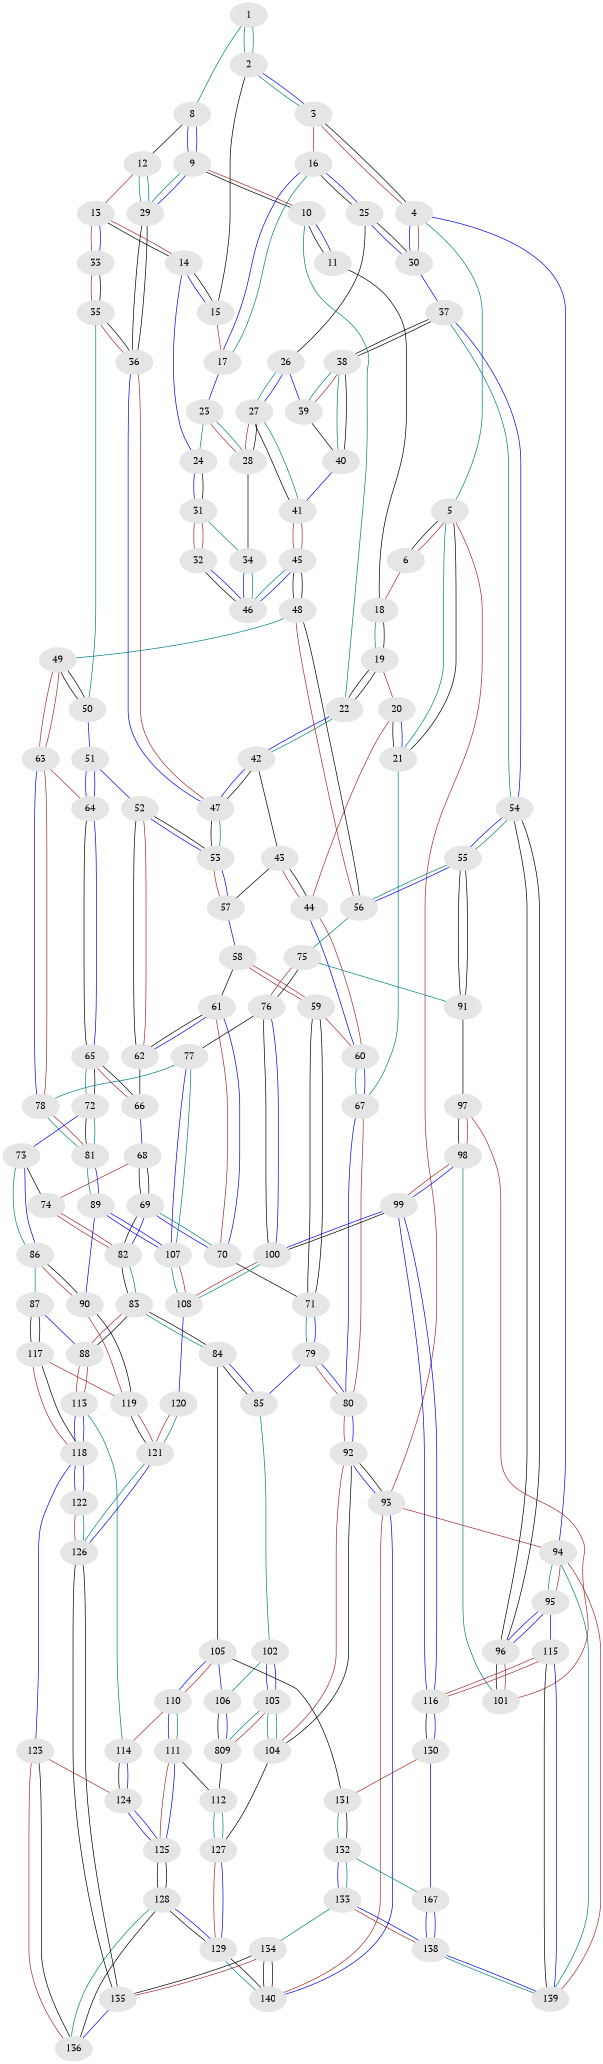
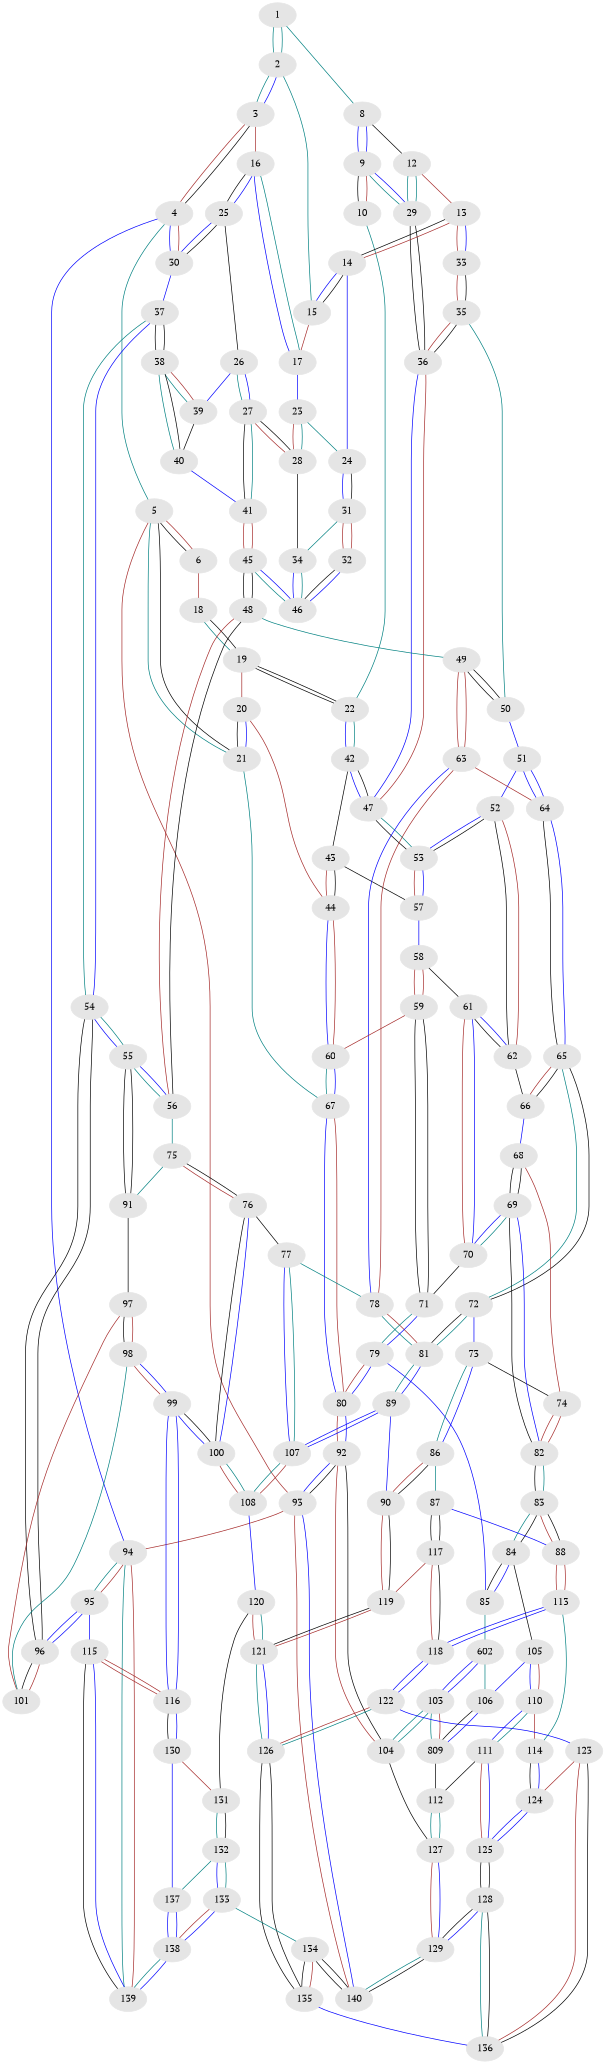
(230, 188) -> (308, 186)
(333, 263) -> none
(39, 1598) -> (485, 1726)
(270, 1652) -> (485, 1652)
(309, 1704) -> (222, 1699)
(431, 1900) -> (172, 1900)
